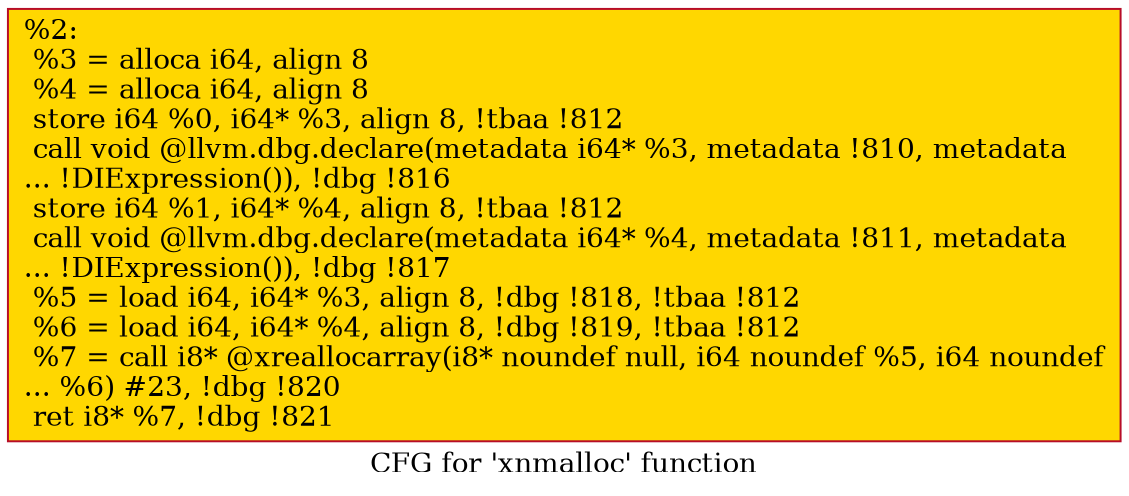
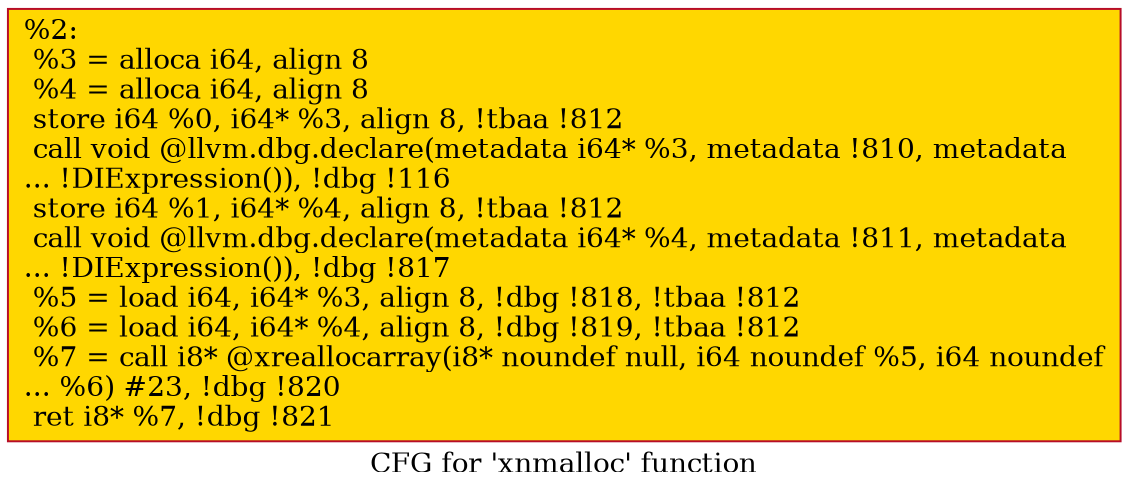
(238, 179) -> (238, 179)
